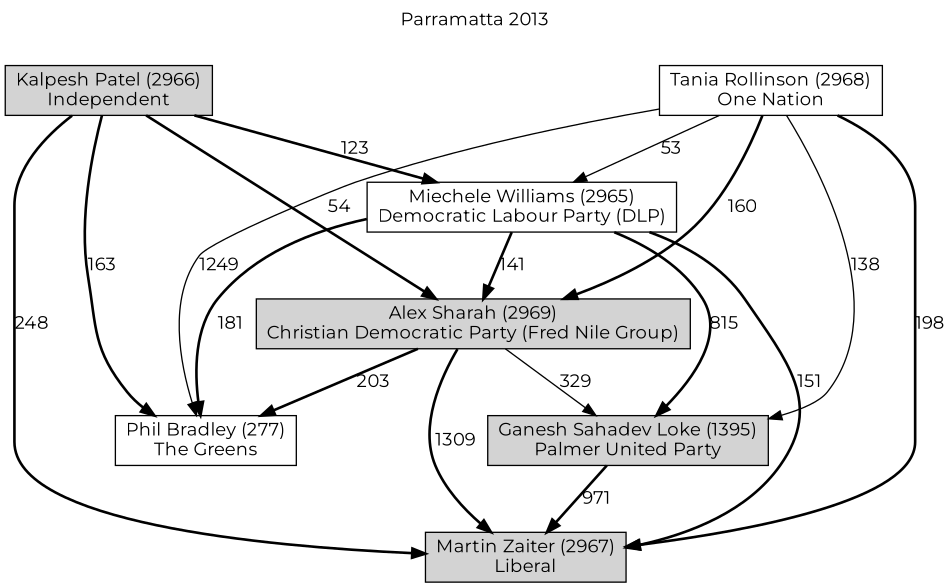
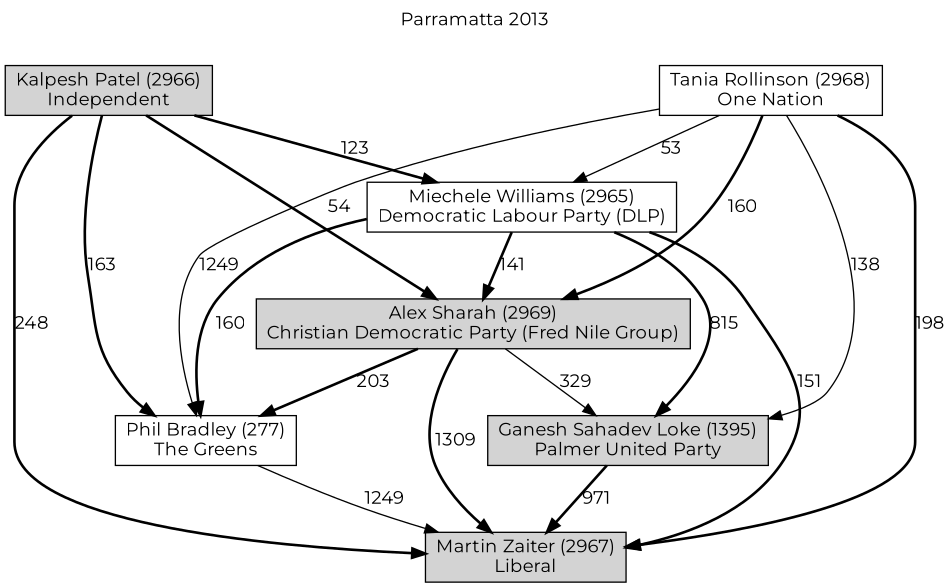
(231, 324) -> (231, 324)
none -> (340, 500)
